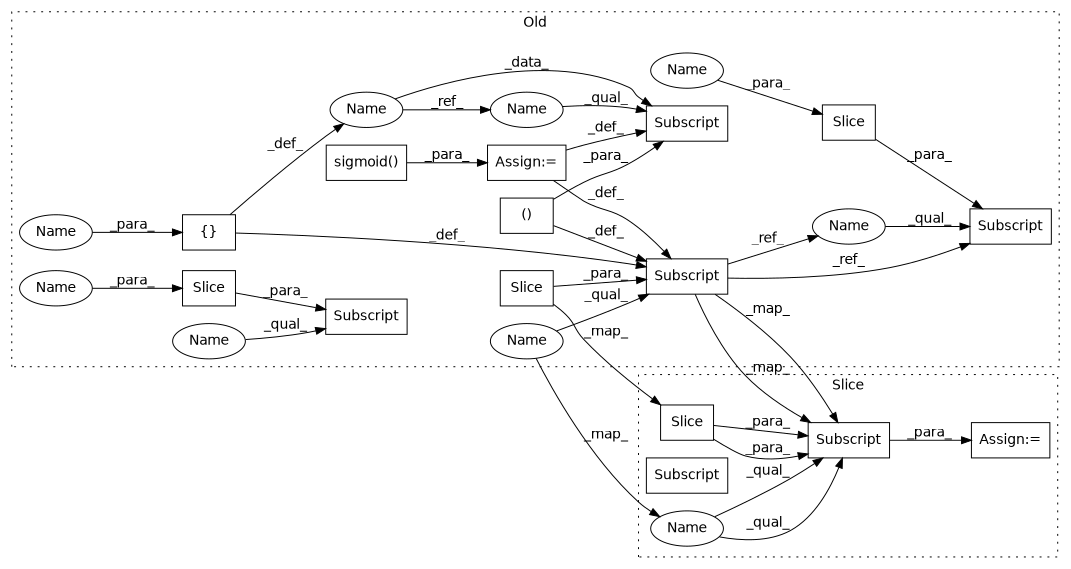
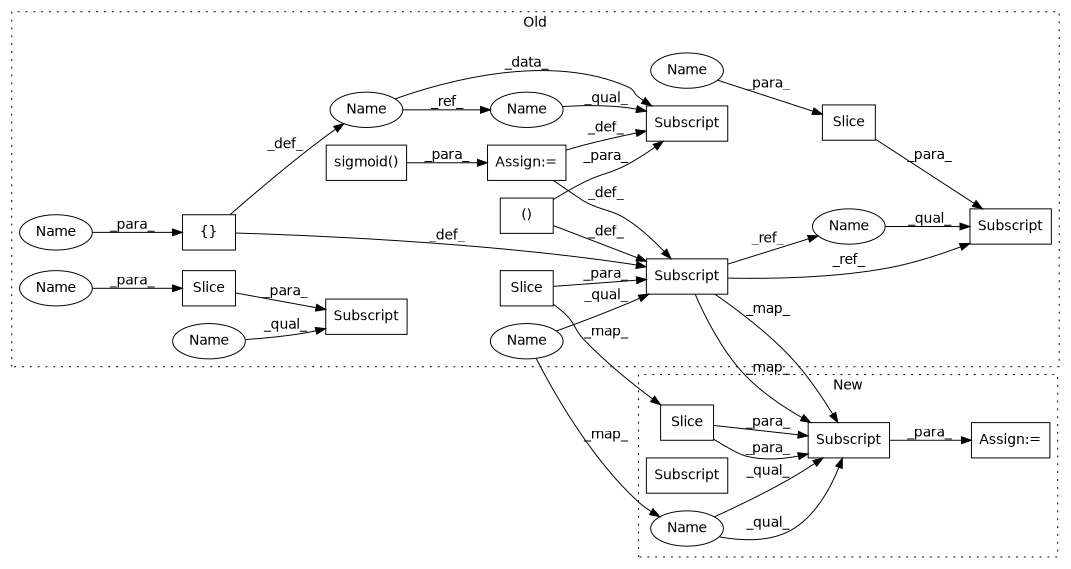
(848, 386) -> (848, 386)
